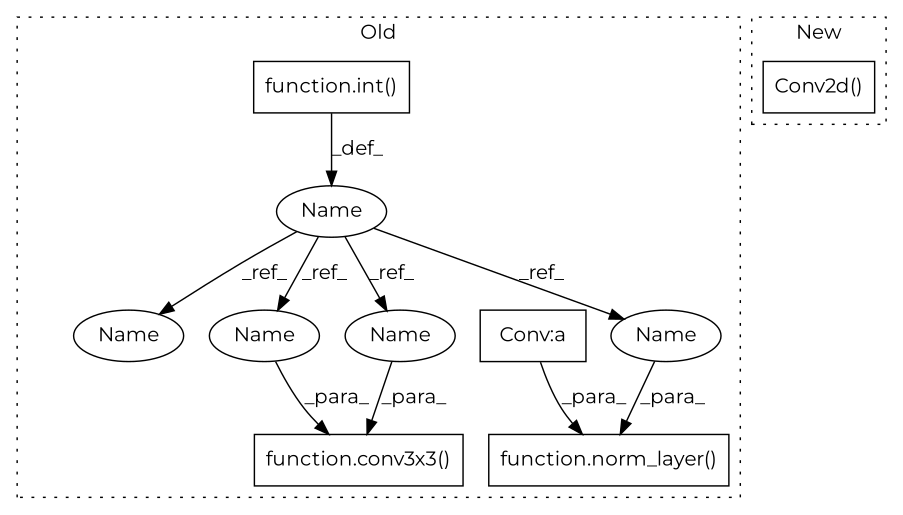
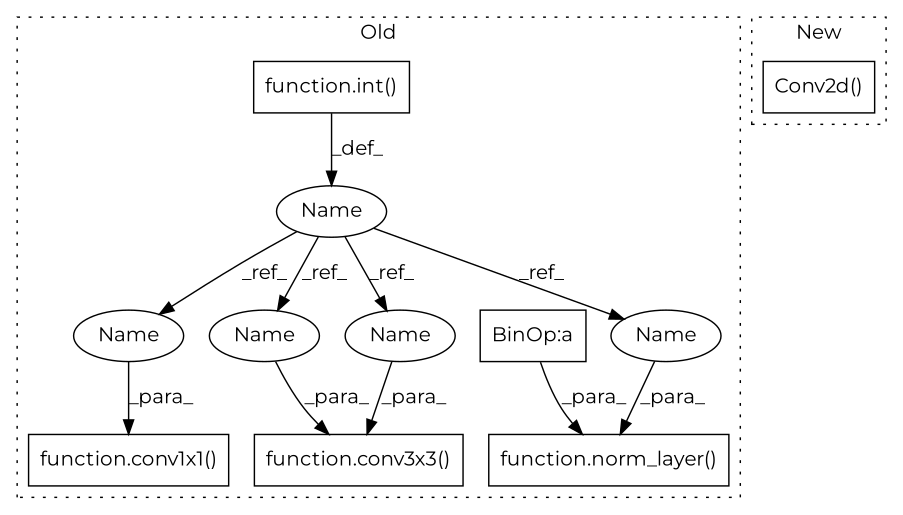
(533, 336) -> (533, 336)
none -> (129, 460)
